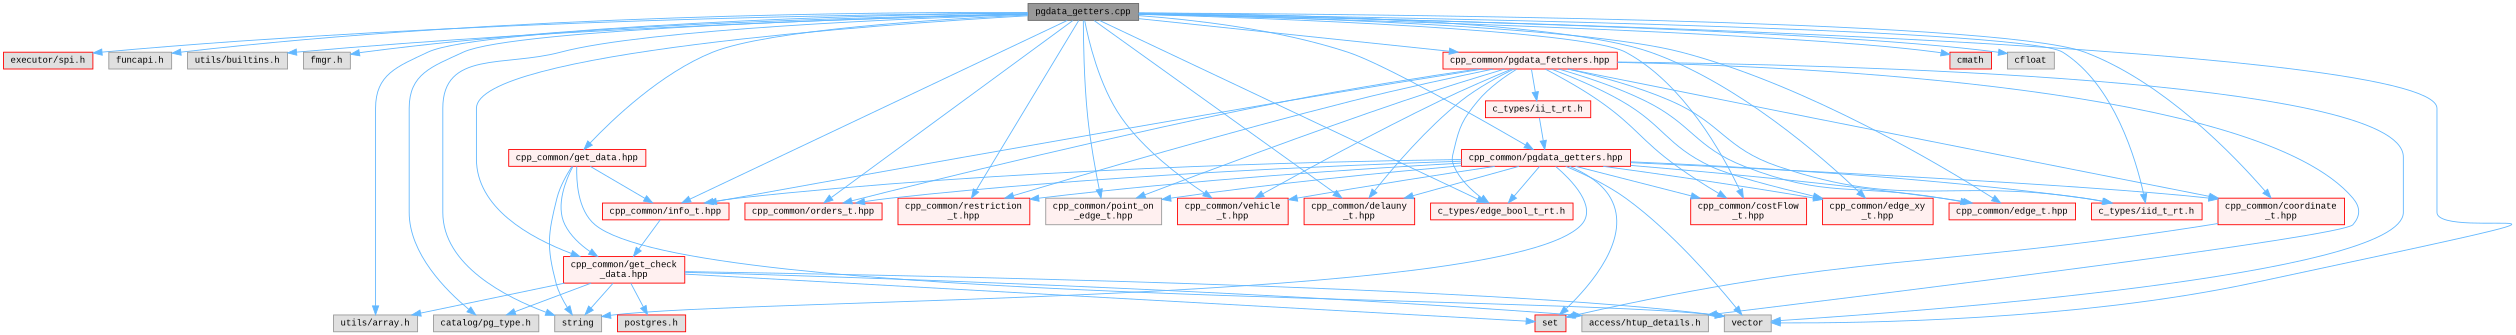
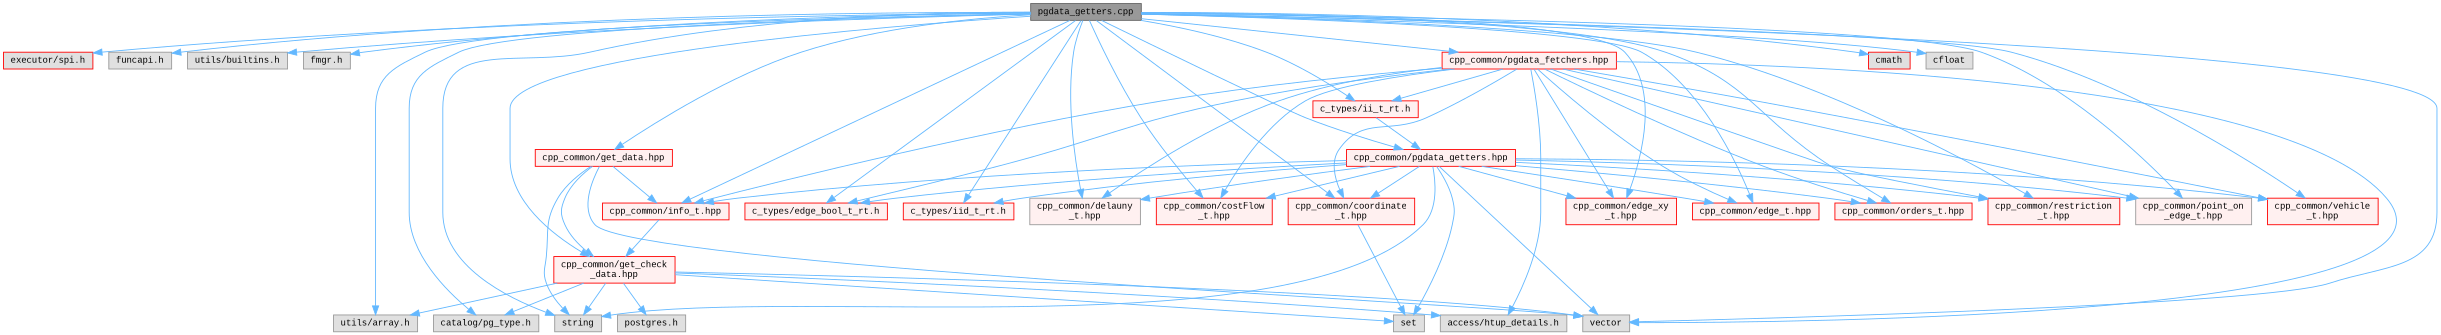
none -> (1249, 46)
(1769, 163) -> none
(1359, 211) -> (1085, 211)
(652, 323) -> (652, 323)
(1550, 323) -> (1409, 323)
